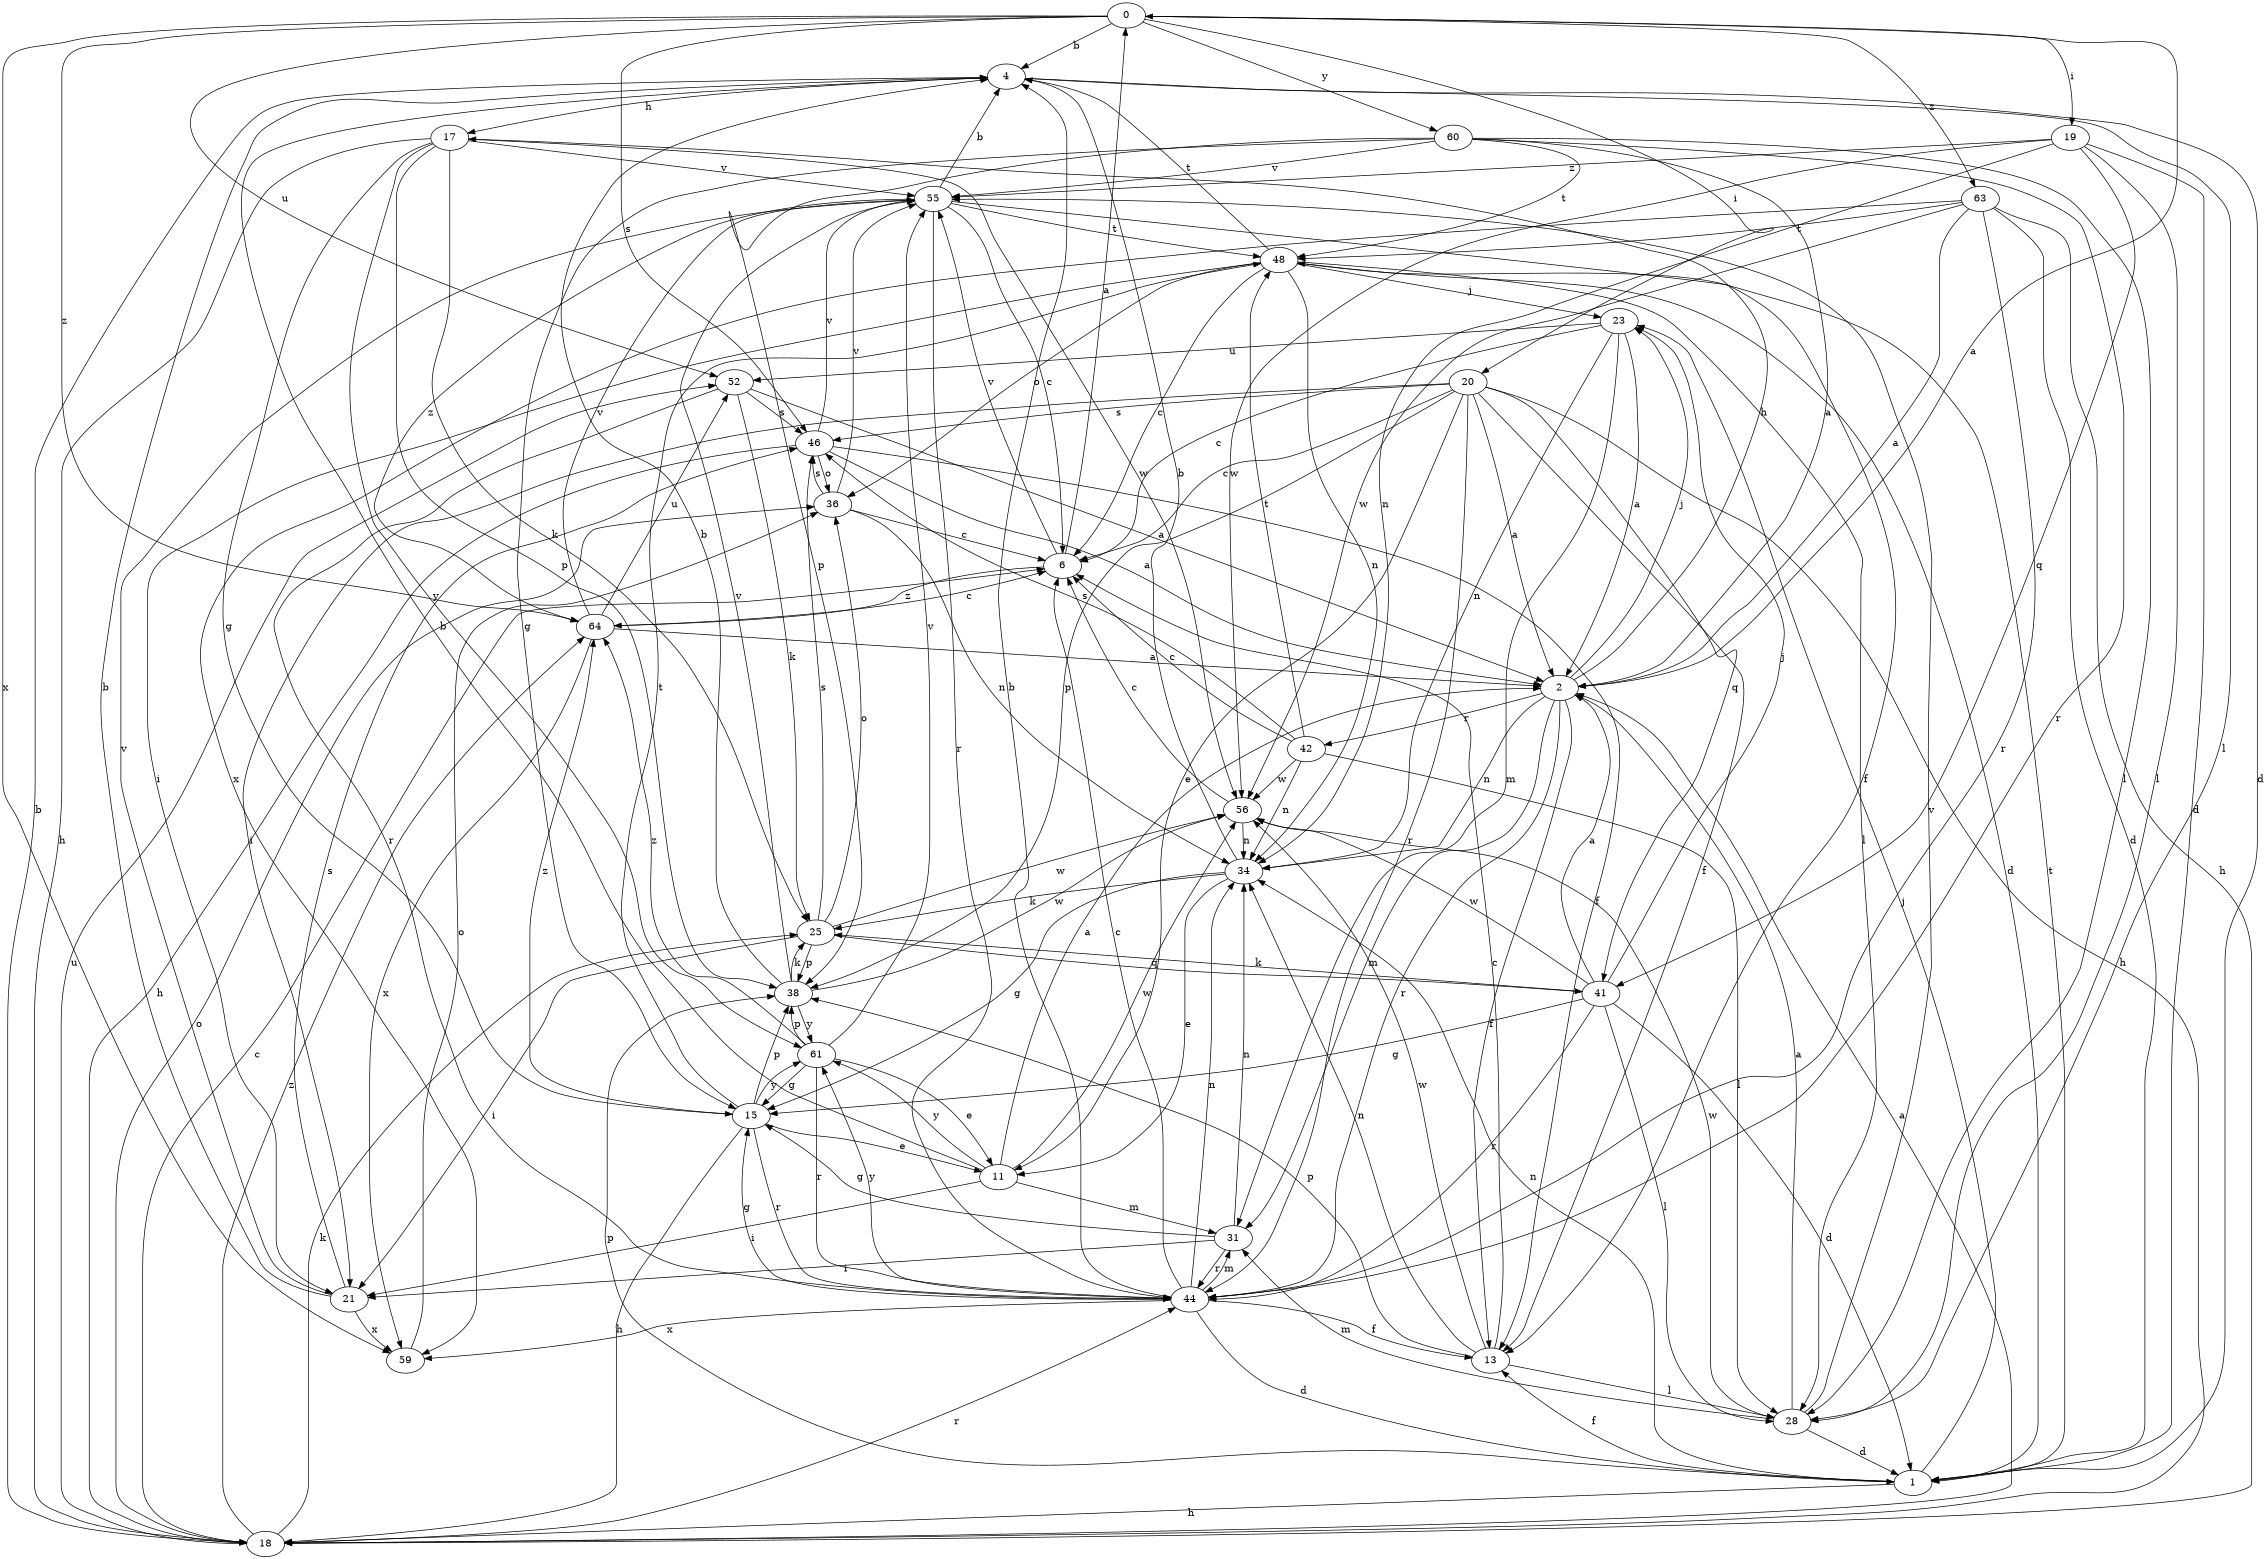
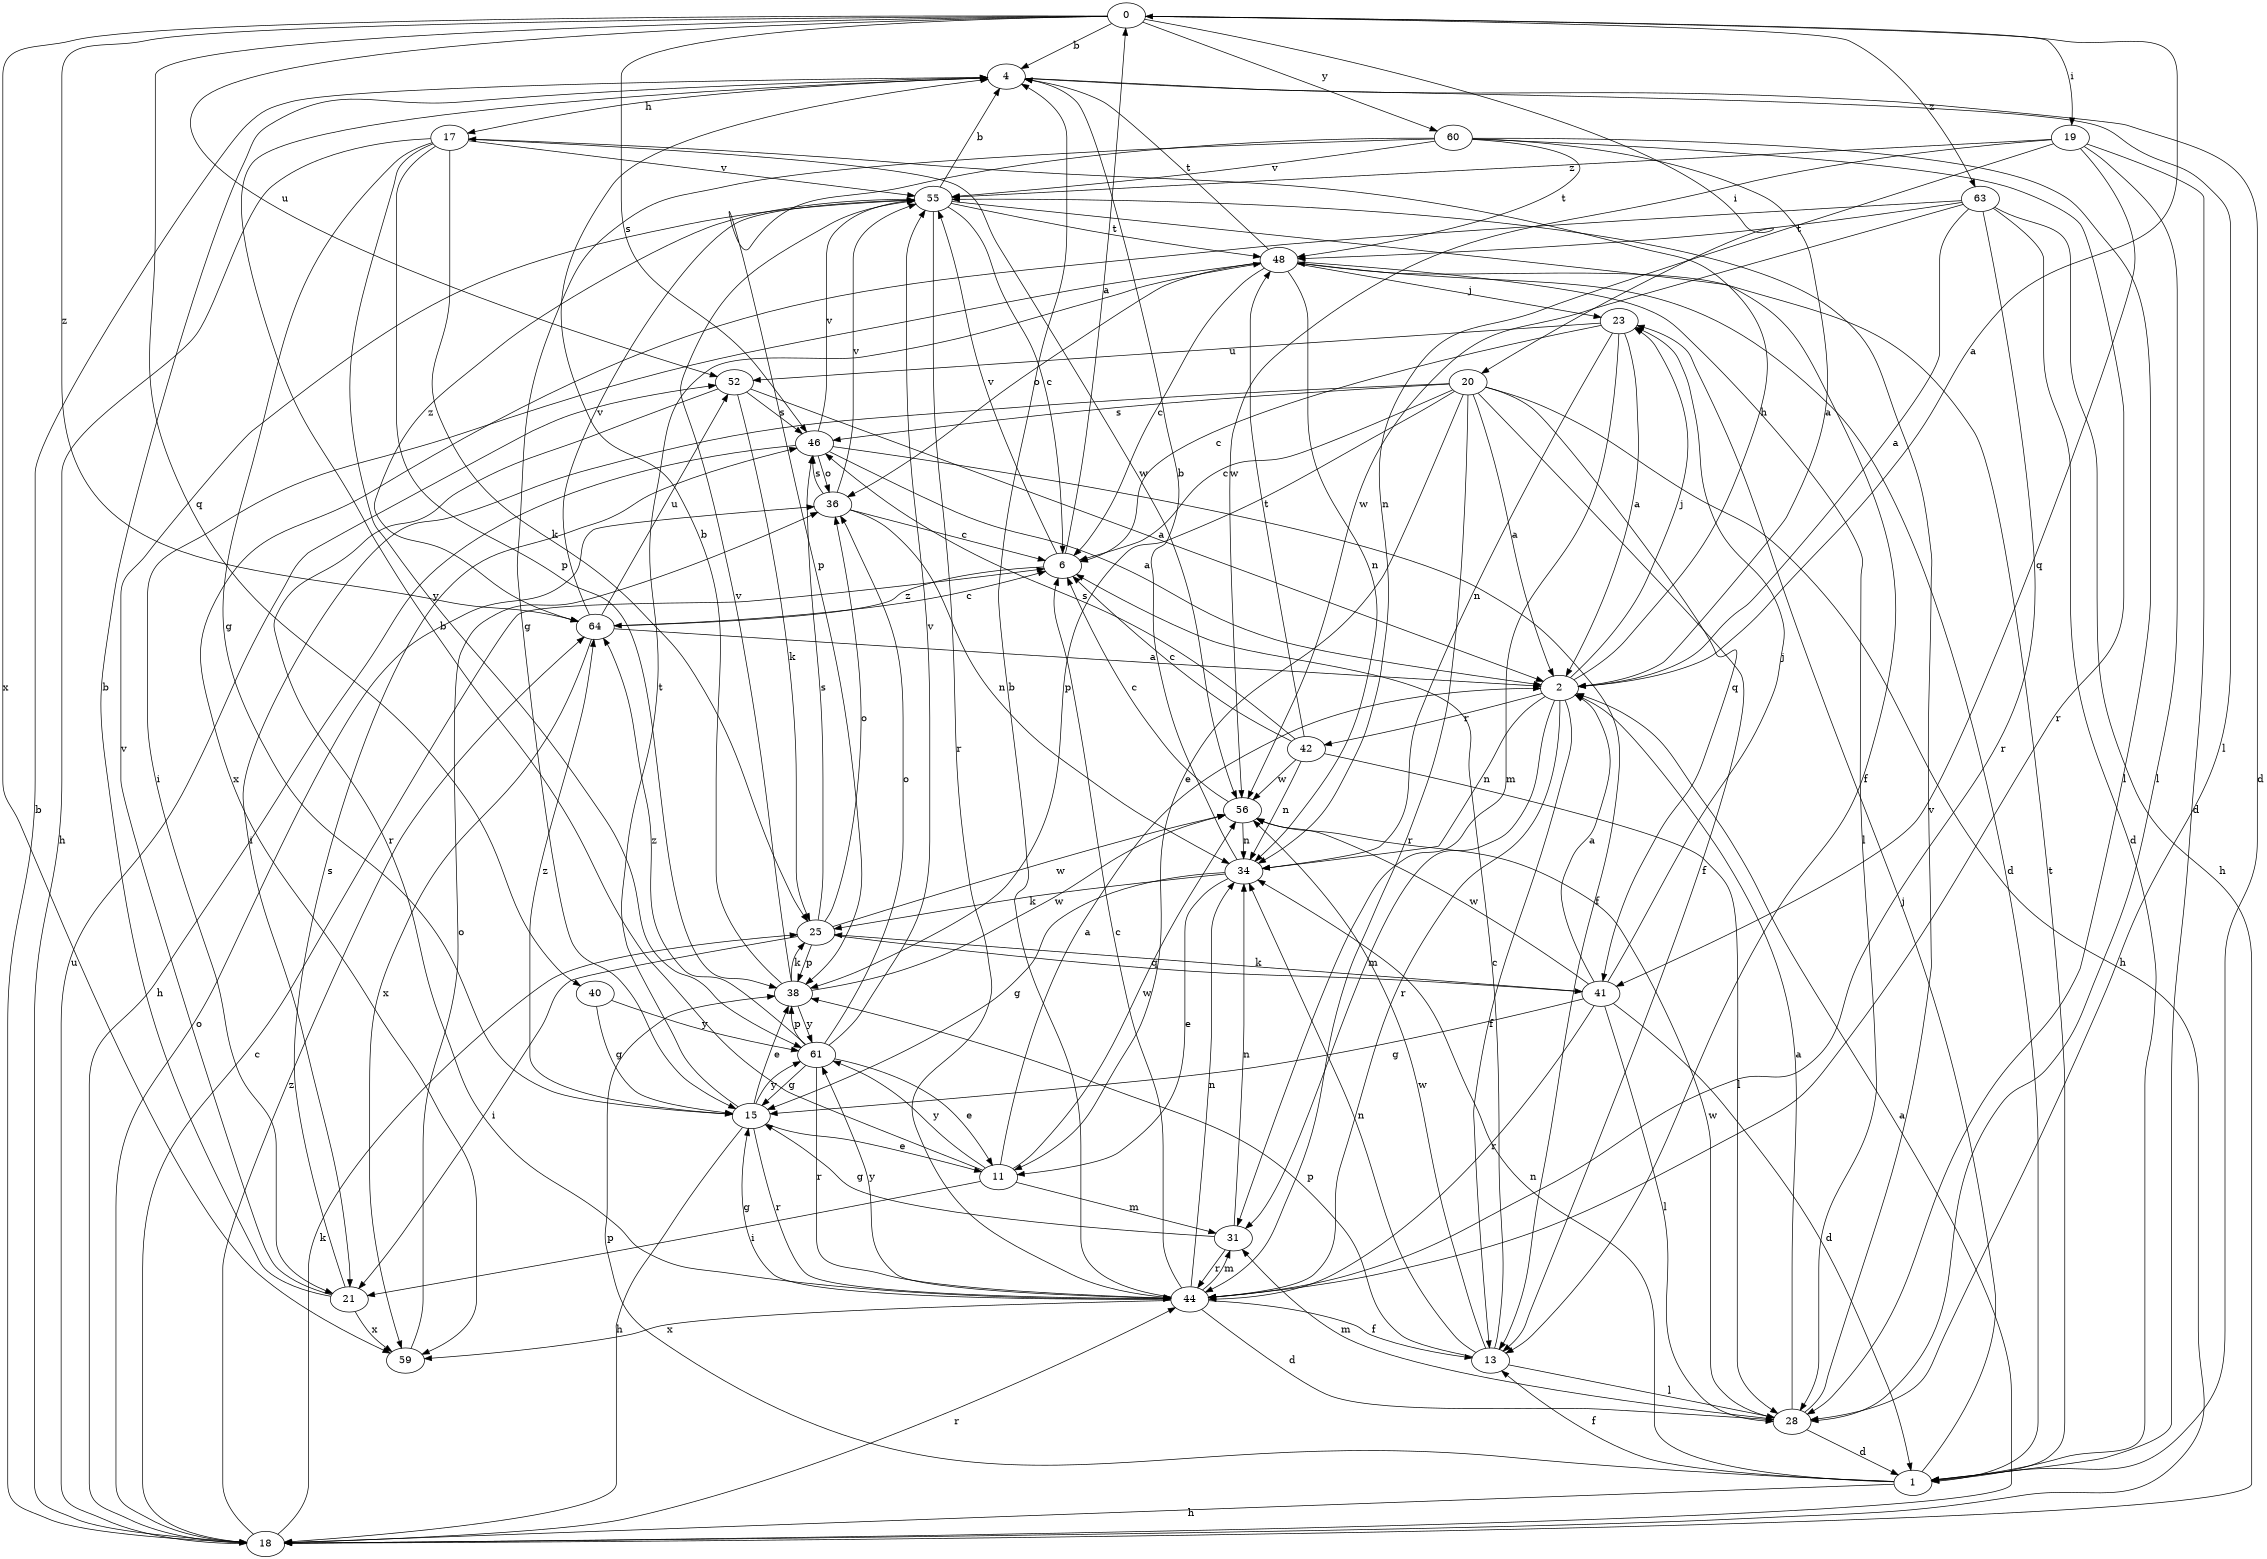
none -> (903, 786)
none -> (595, 994)
(777, 1055) -> (777, 1055)
(795, 1269) -> none
(1522, 1448) -> (1470, 1409)
